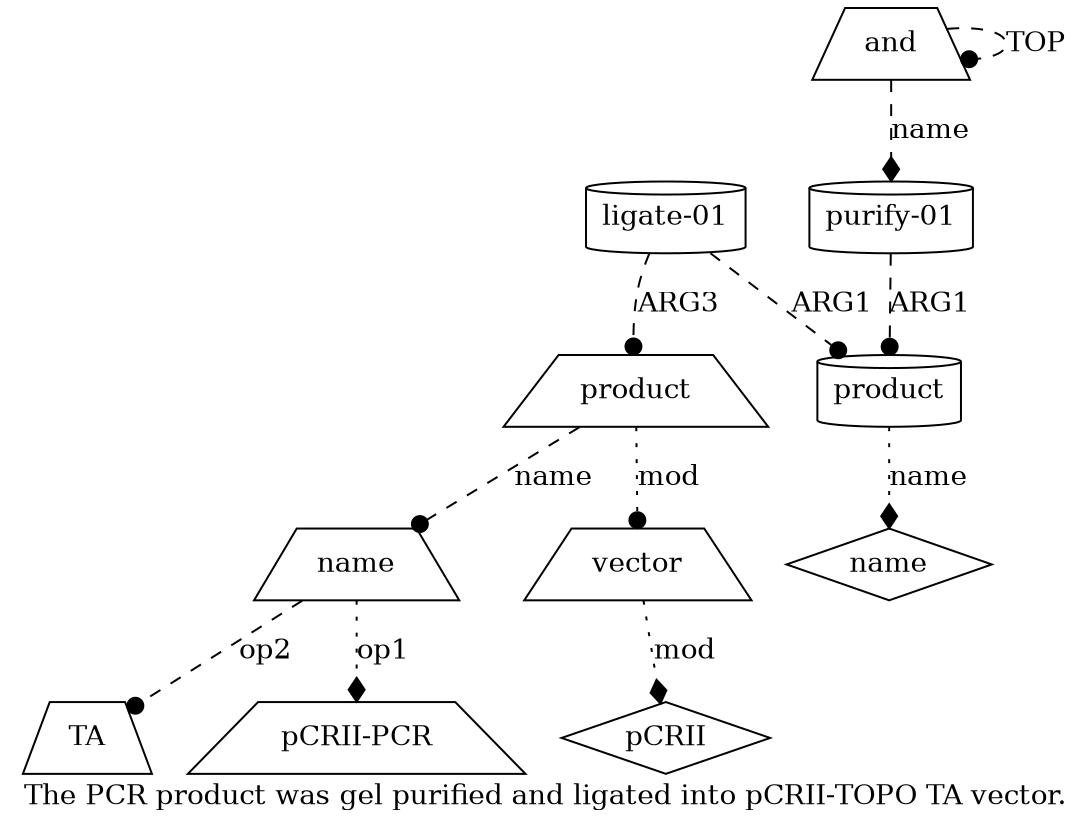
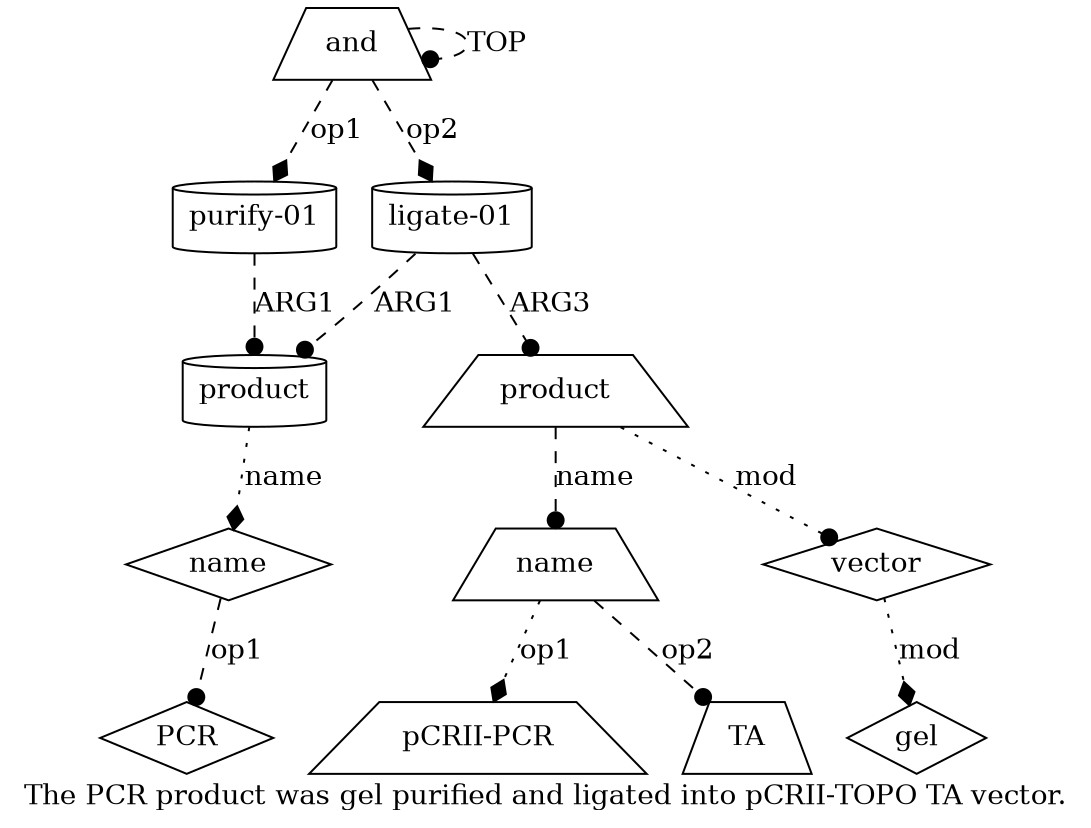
none -> (396, 120)
(931, 131) -> (337, 131)
(638, 564) -> (877, 564)
none -> (187, 738)
(666, 738) -> (917, 738)
